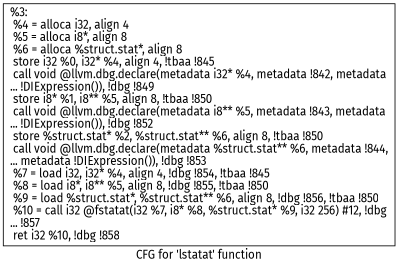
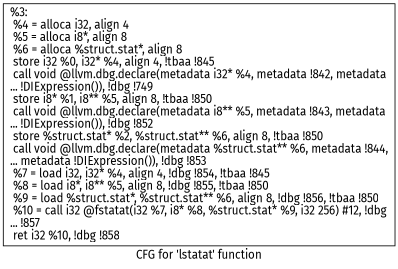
(82, 87) -> (82, 87)
